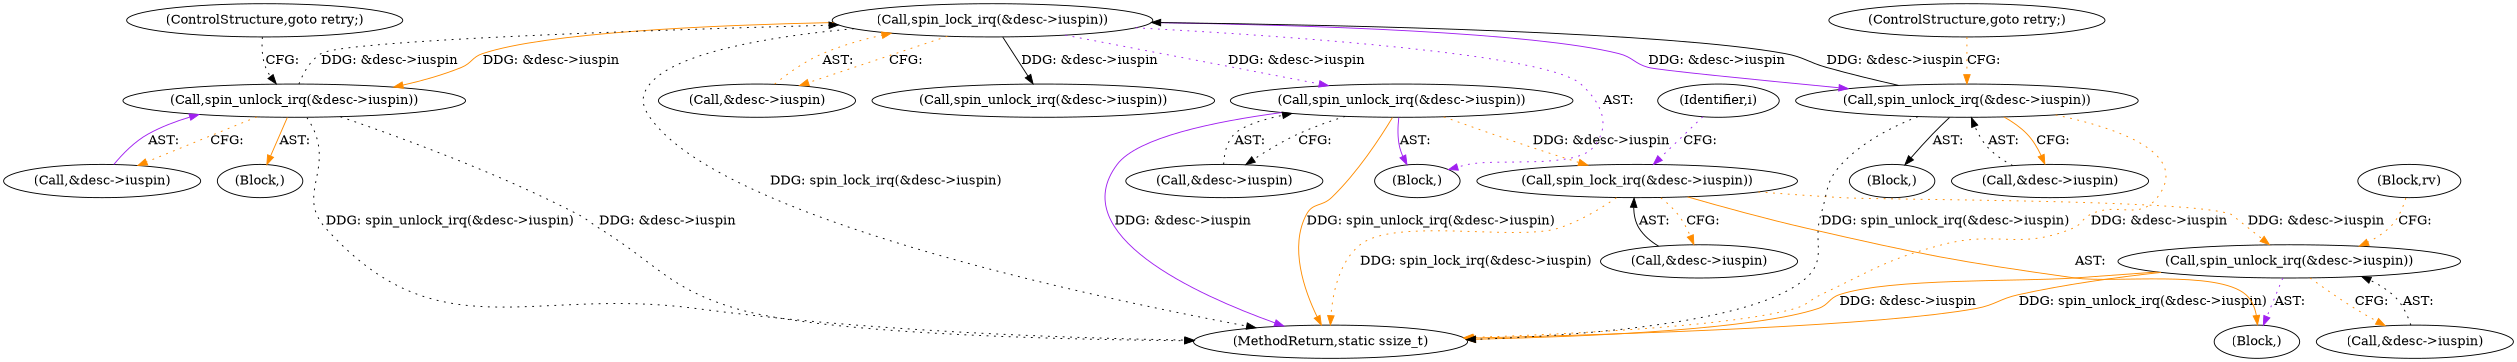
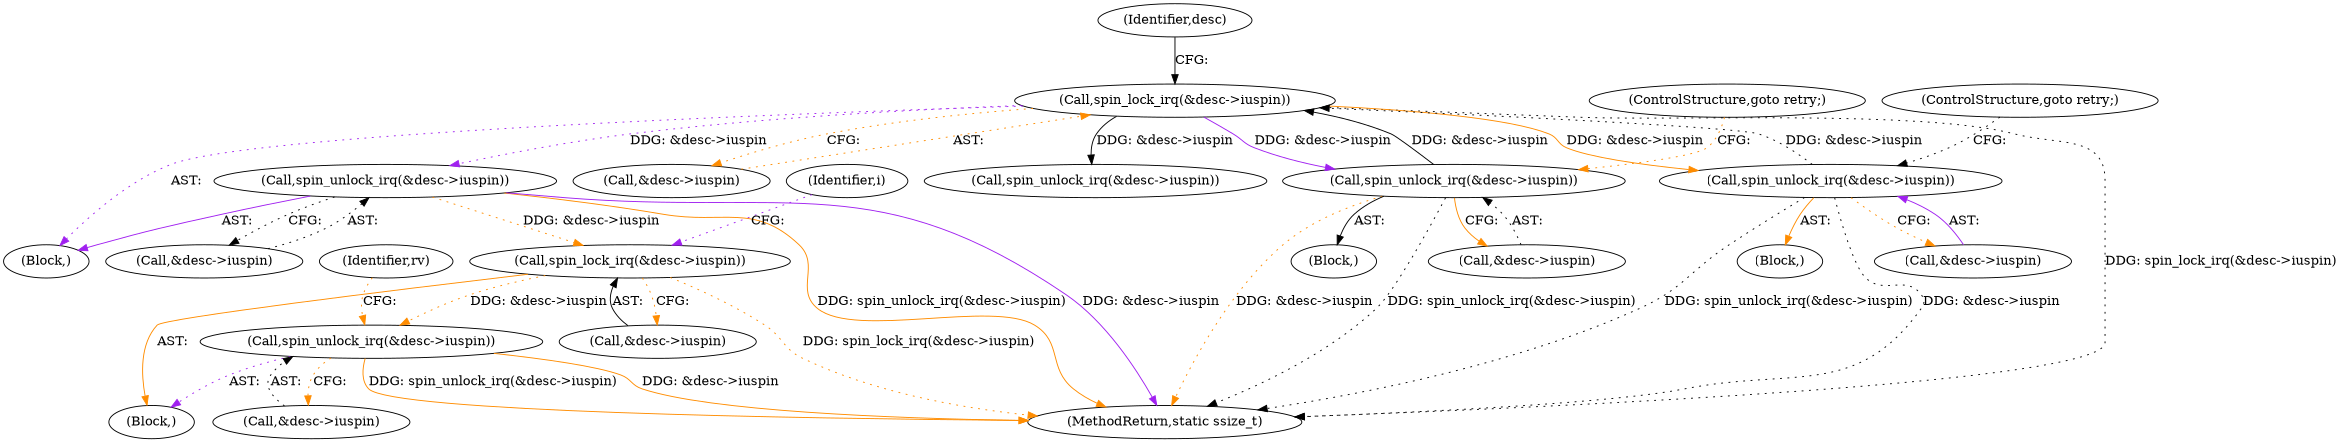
none -> (1175, 20)
(2409, 181) -> (386, 261)
